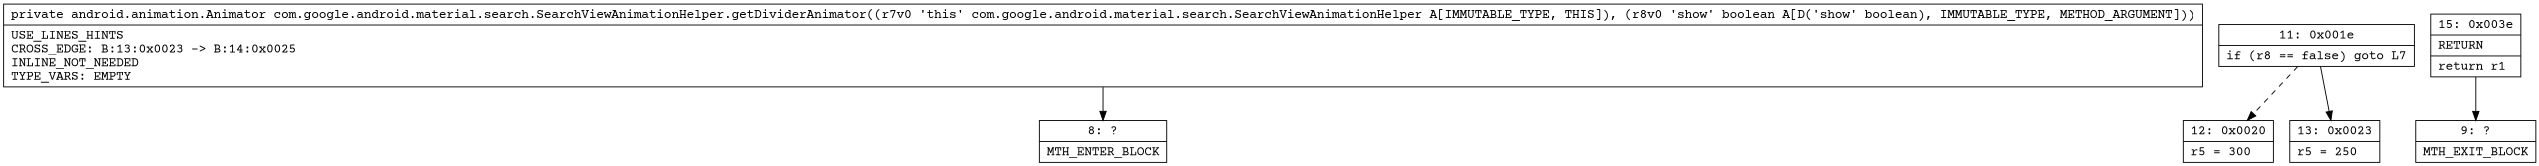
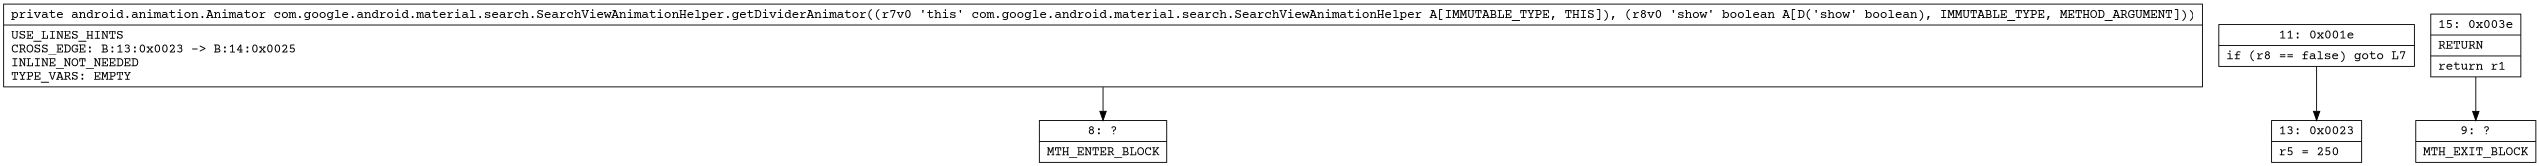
(2228, 141) -> none
